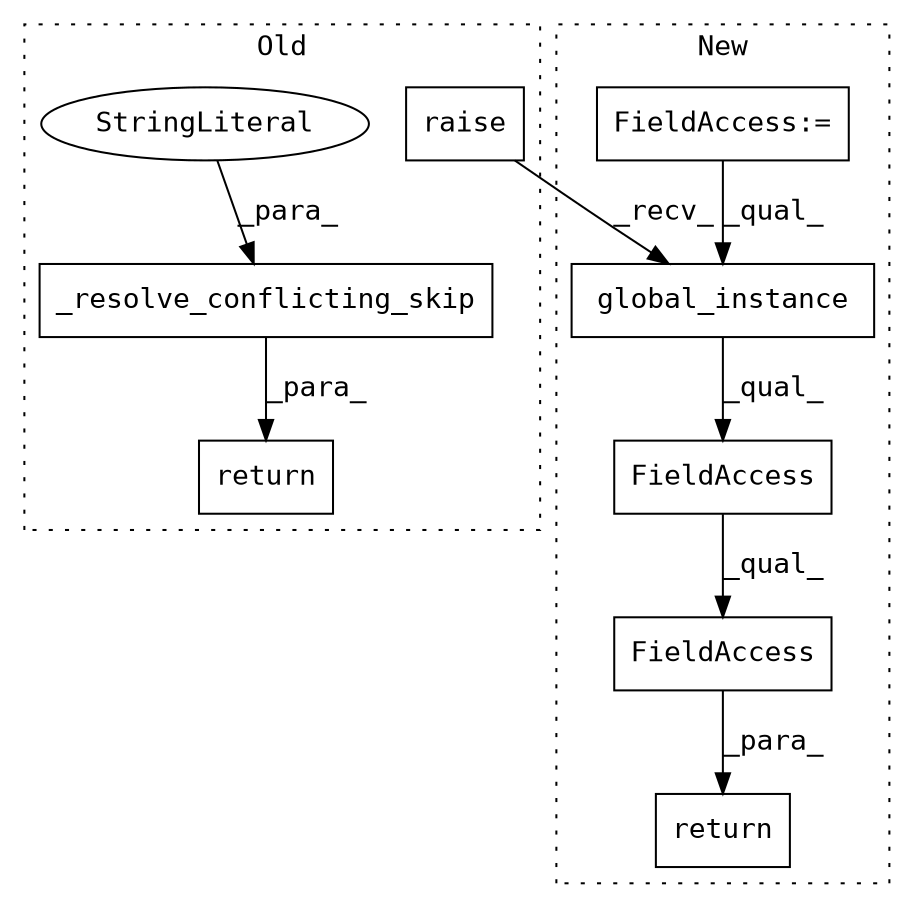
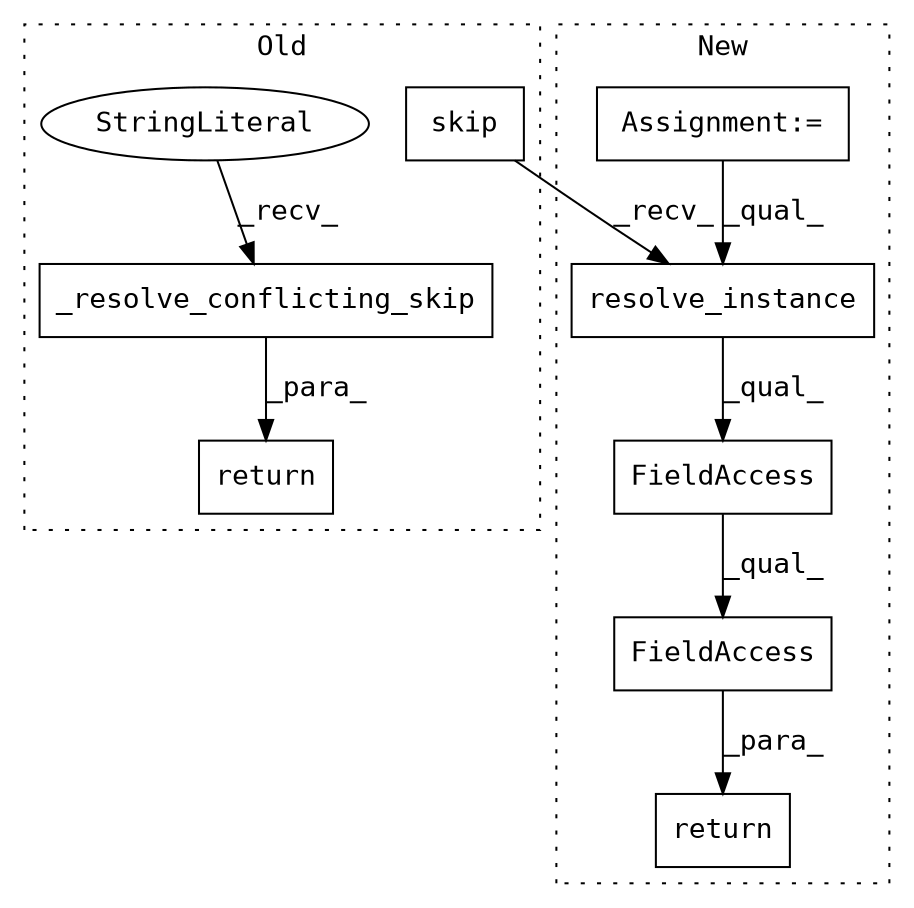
(465, 124) -> (465, 124)
(723, 124) -> (723, 124)
(288, 212) -> (288, 212)
(723, 301) -> (723, 301)
